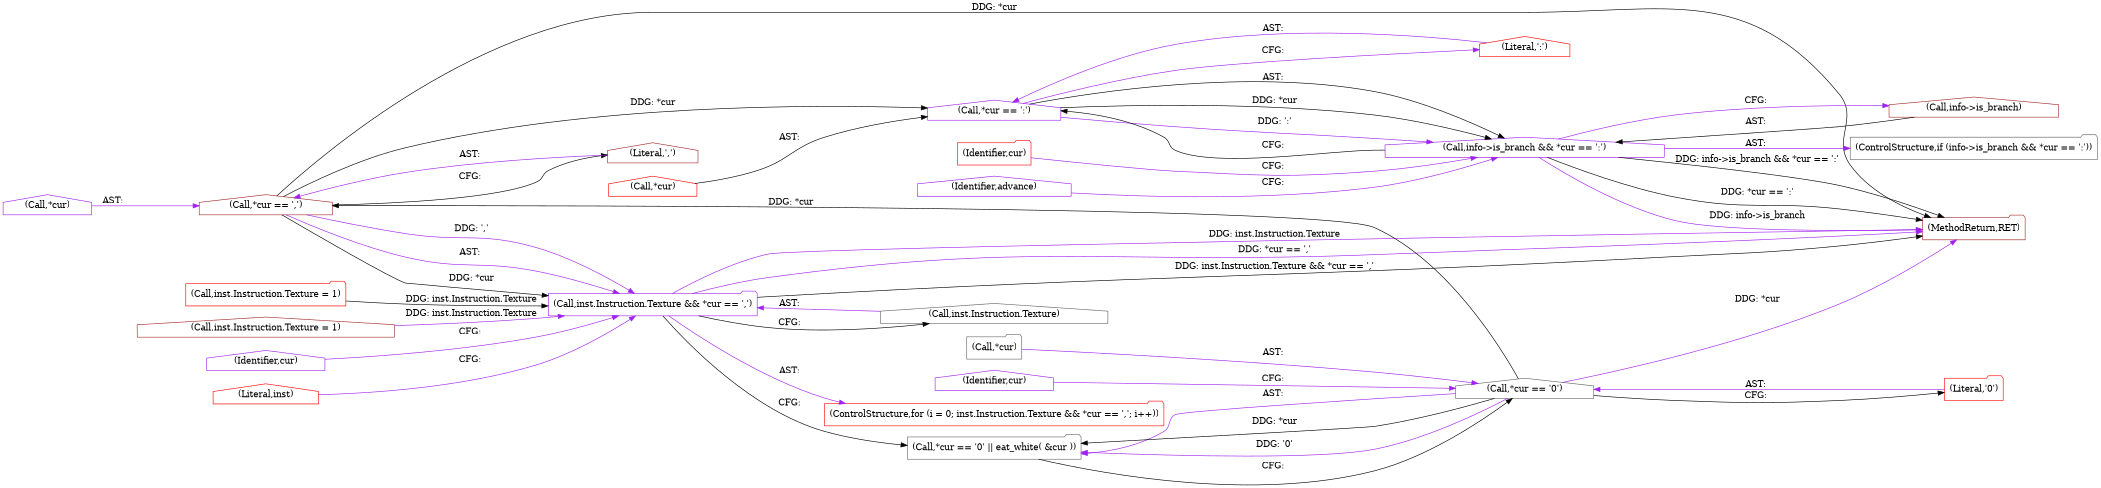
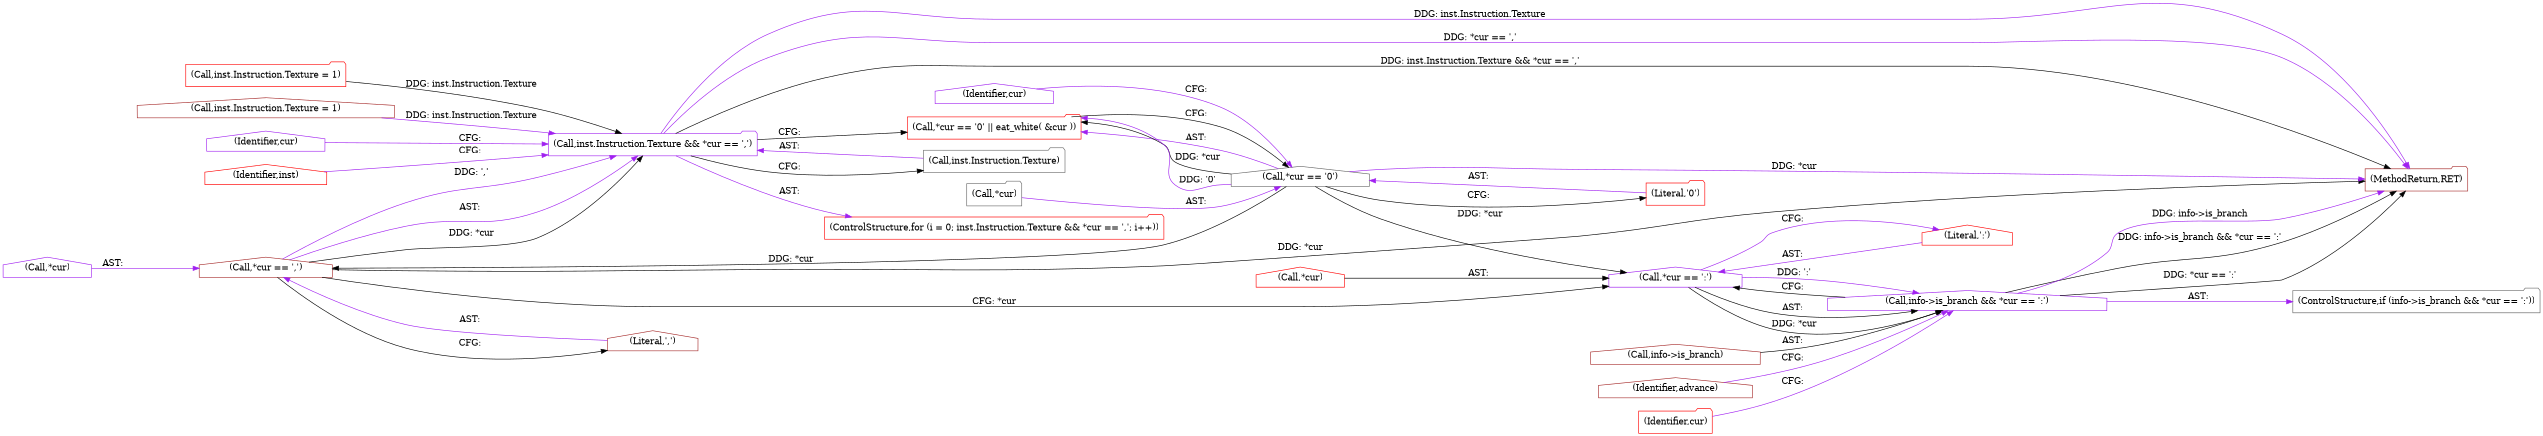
(653, 103) -> (994, 302)
(1719, 111) -> none
(994, 187) -> (1675, 389)
none -> (1456, 241)
(994, 315) -> (994, 161)
(266, 395) -> (266, 176)
(994, 448) -> (994, 128)
